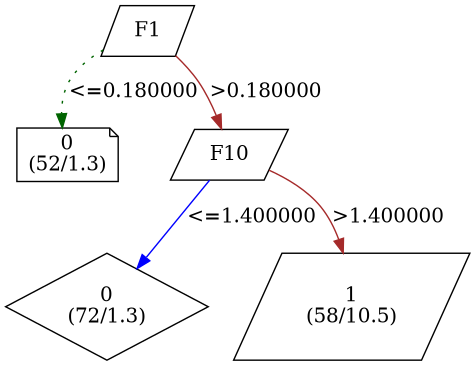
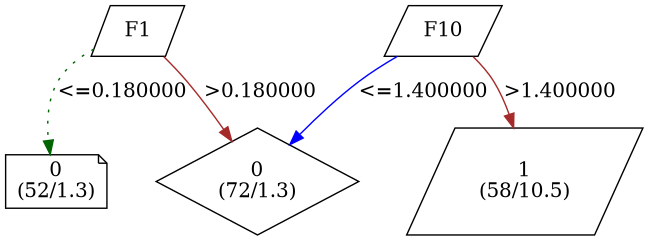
(199, 83) -> (195, 92)
